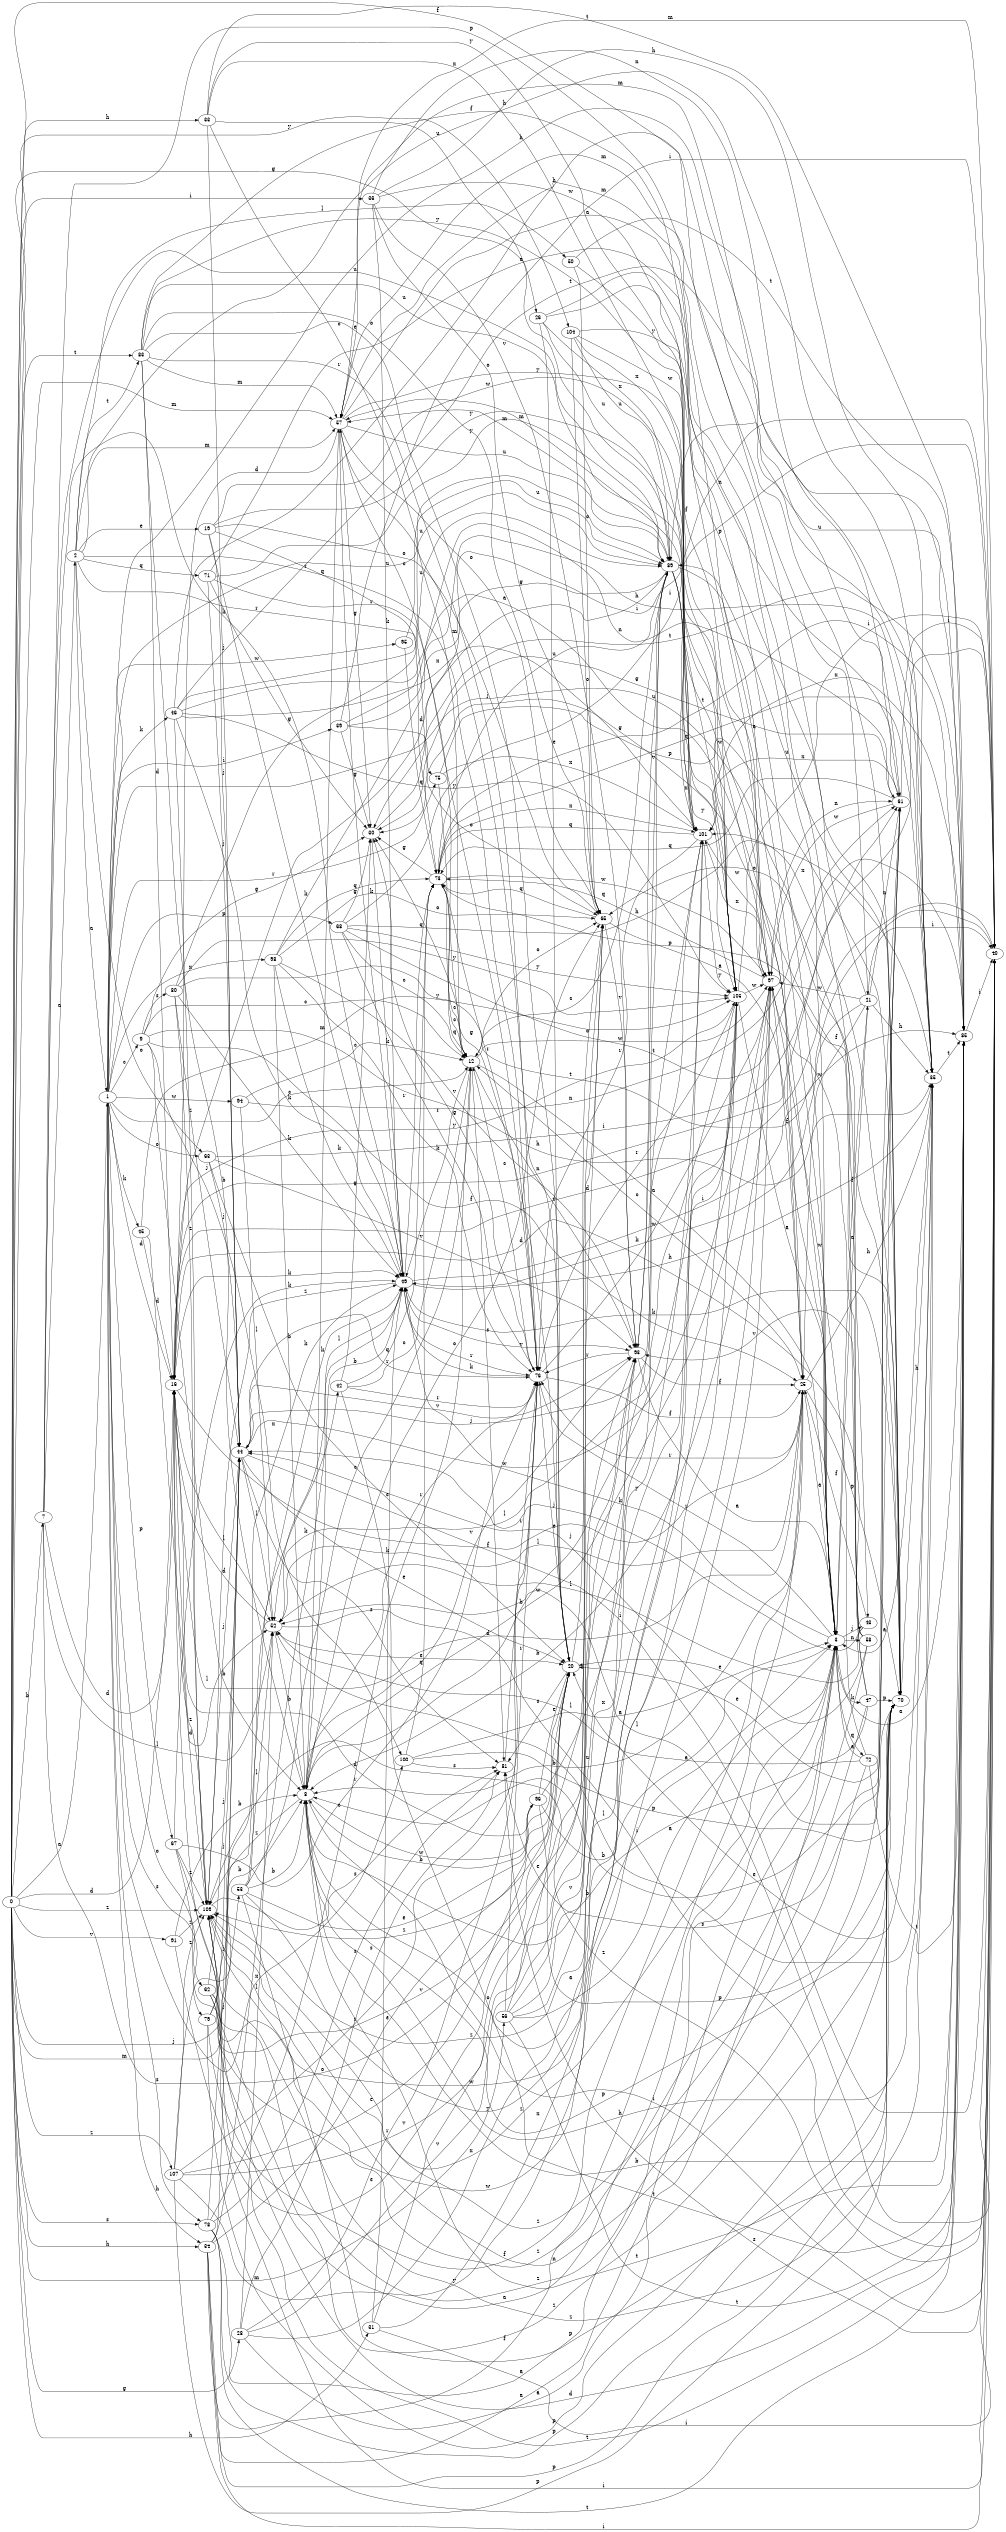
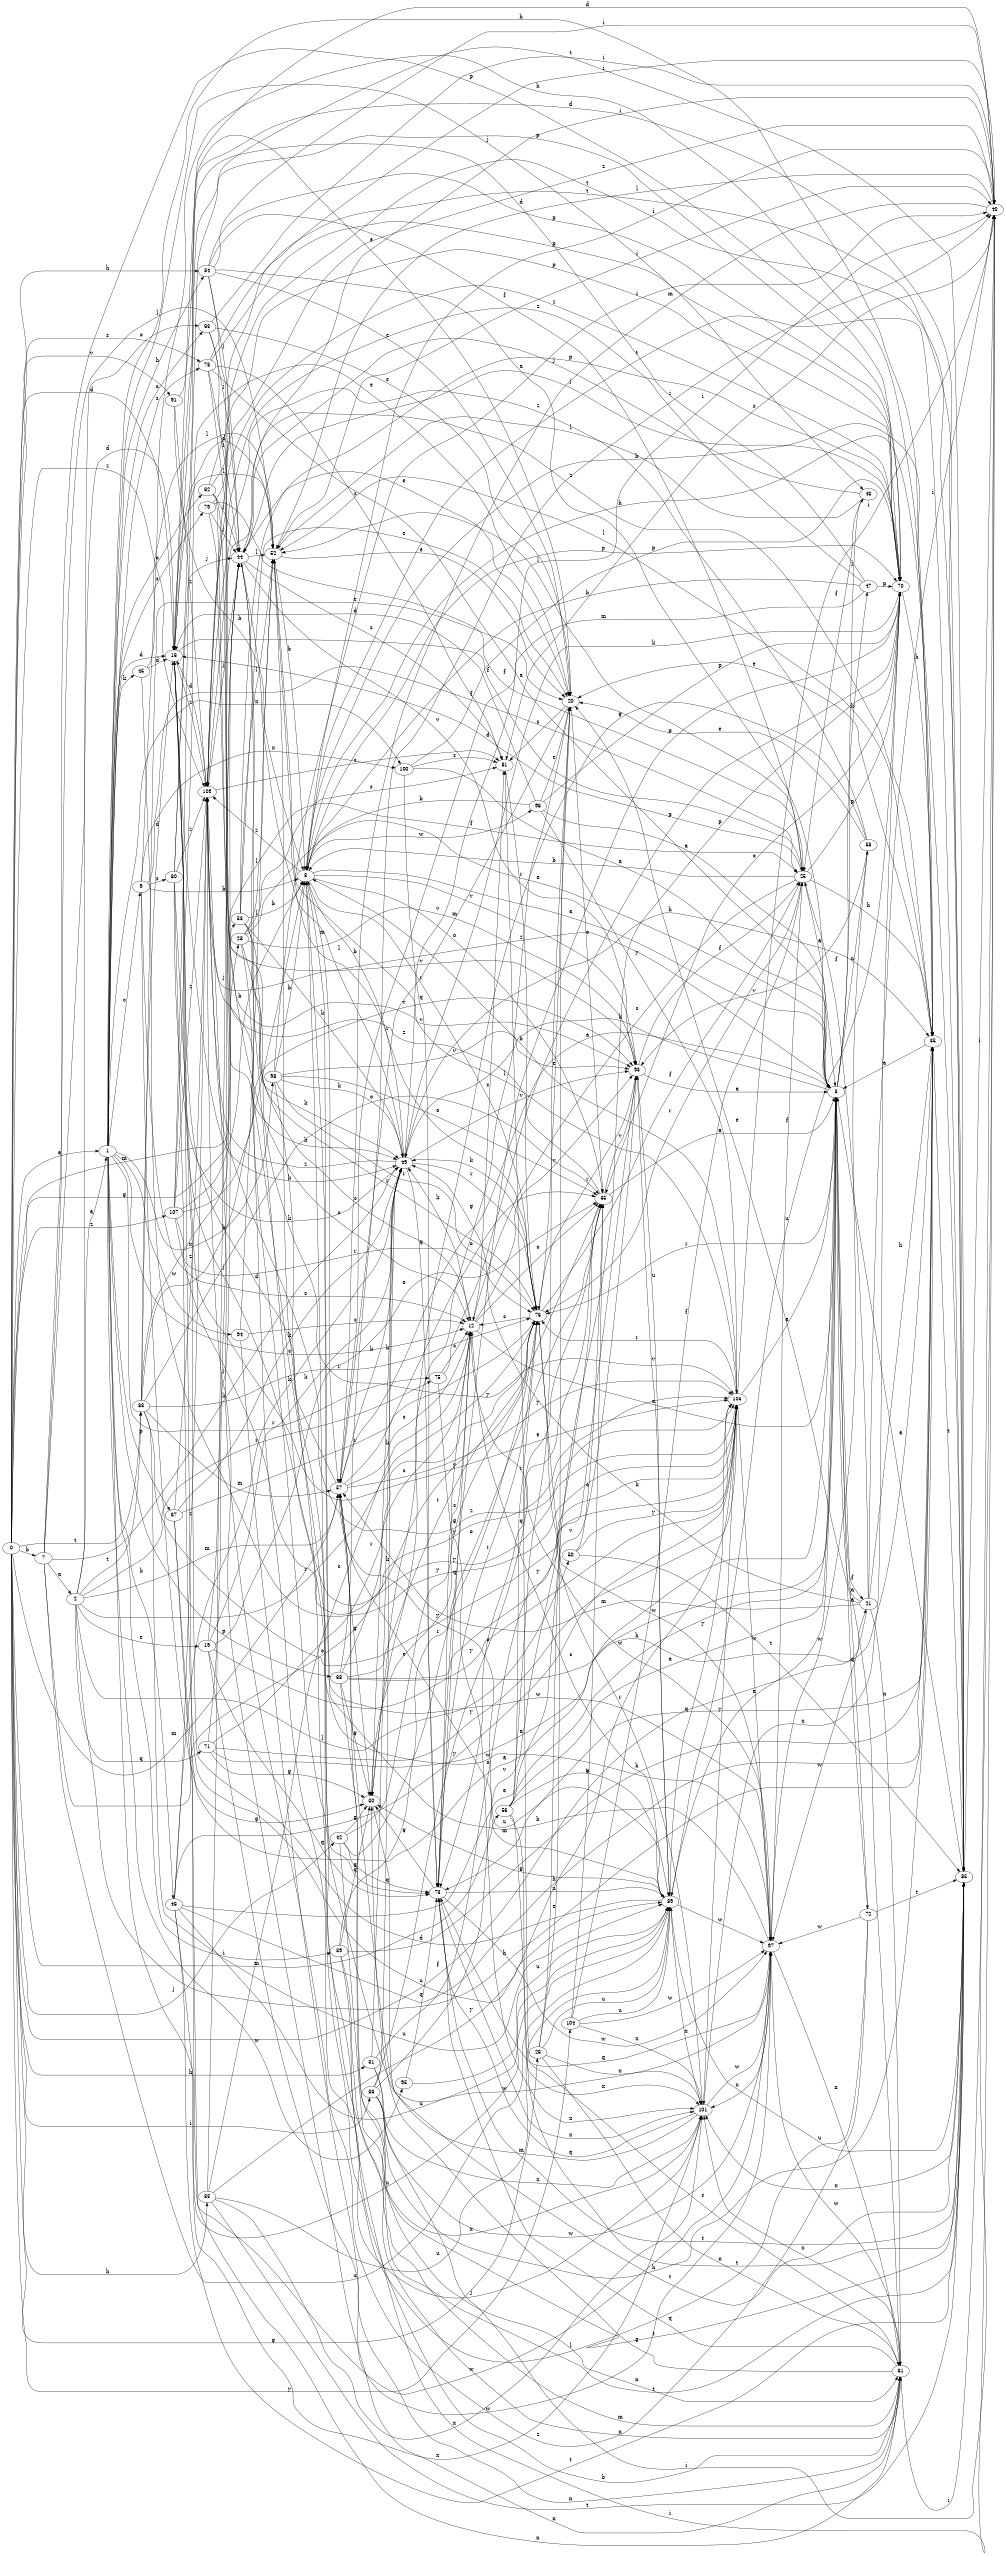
(619, 1697) -> (312, 1375)
